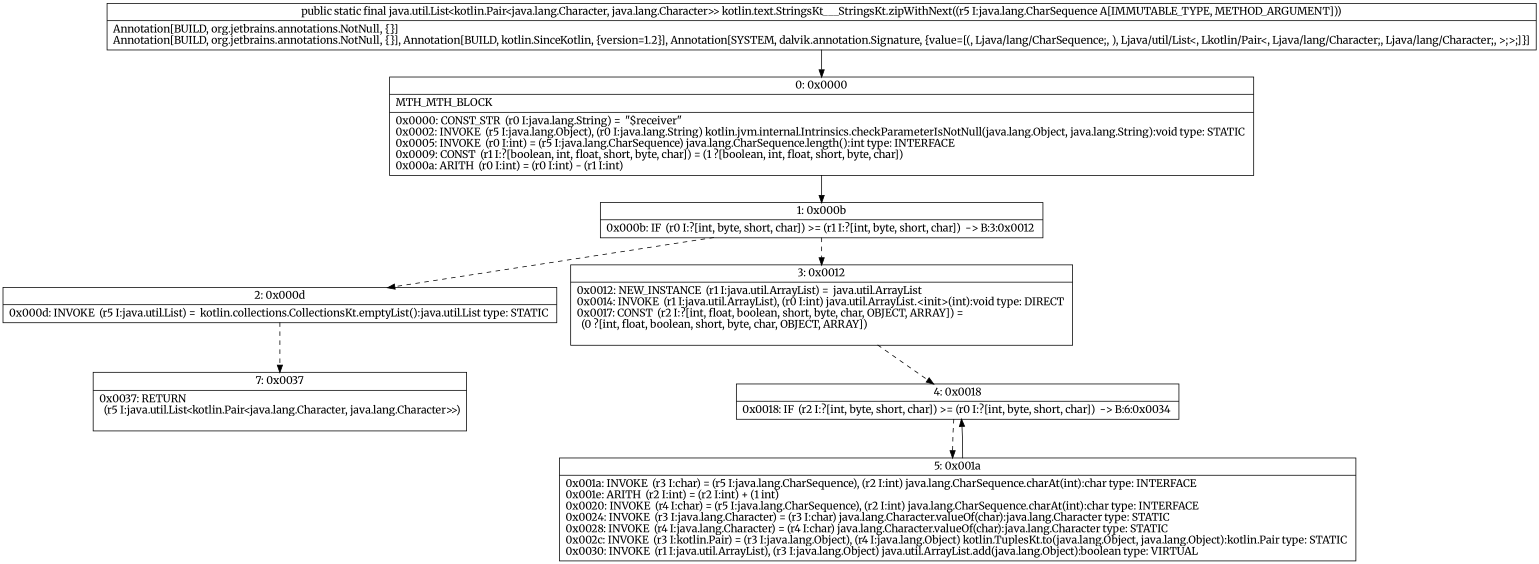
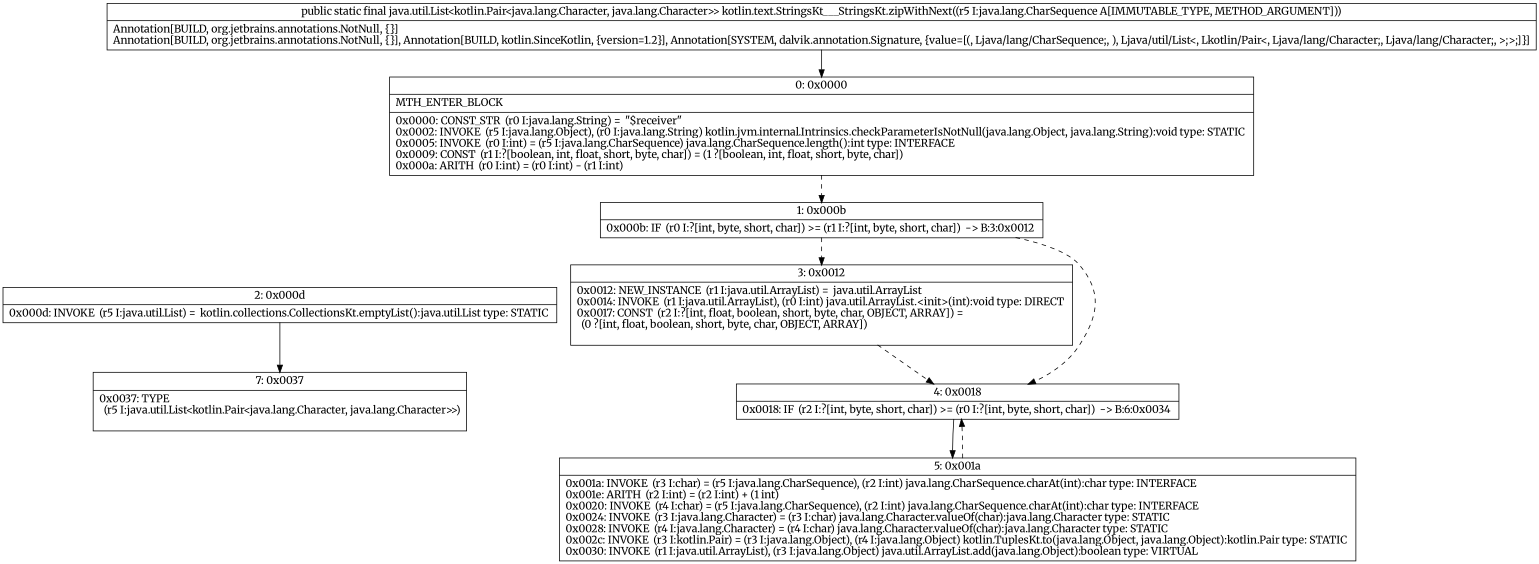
(444, 103) -> (449, 103)
(822, 185) -> (822, 185)
(554, 262) -> (1095, 298)
(280, 344) -> (280, 344)
(145, 399) -> (137, 399)
(953, 435) -> (953, 435)
(963, 442) -> (963, 442)
